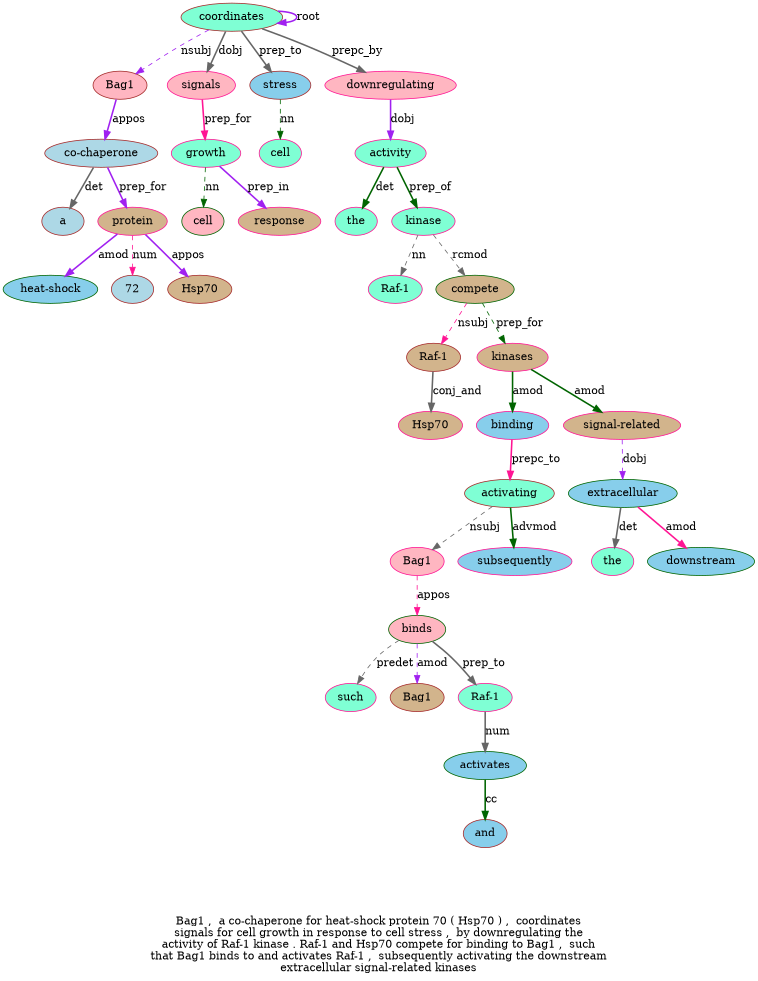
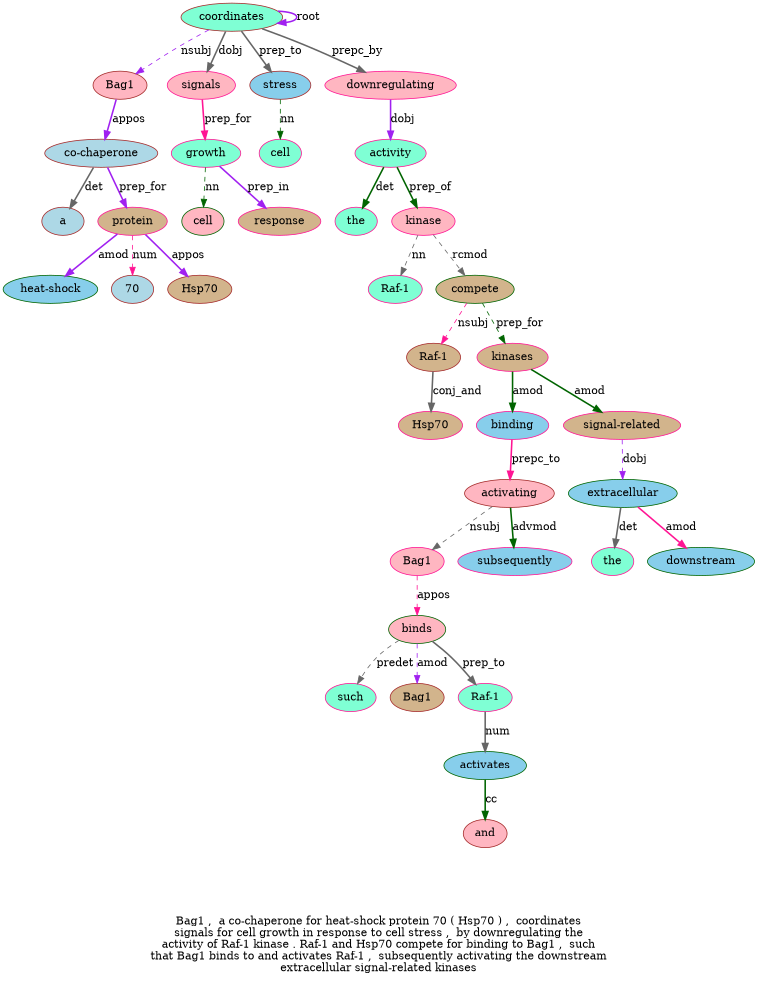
(423, 221) -> (423, 221)
(133, 289) -> (133, 289)
(509, 493) -> (509, 493)
(485, 834) -> (485, 834)
